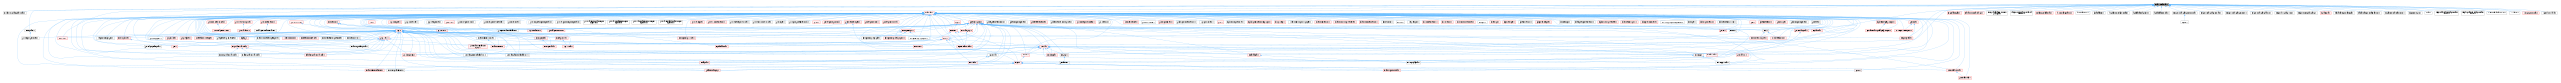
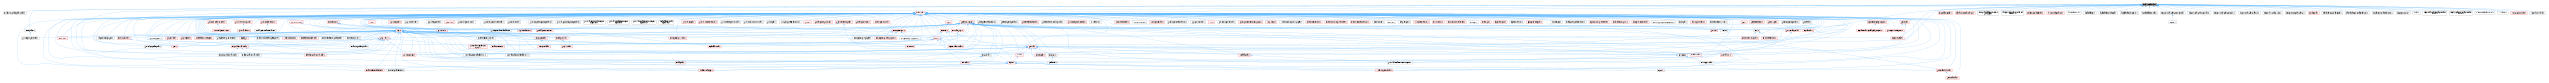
(2119, 13) -> (2108, 13)
(671, 22) -> (666, 22)
(1414, 63) -> (1400, 63)
